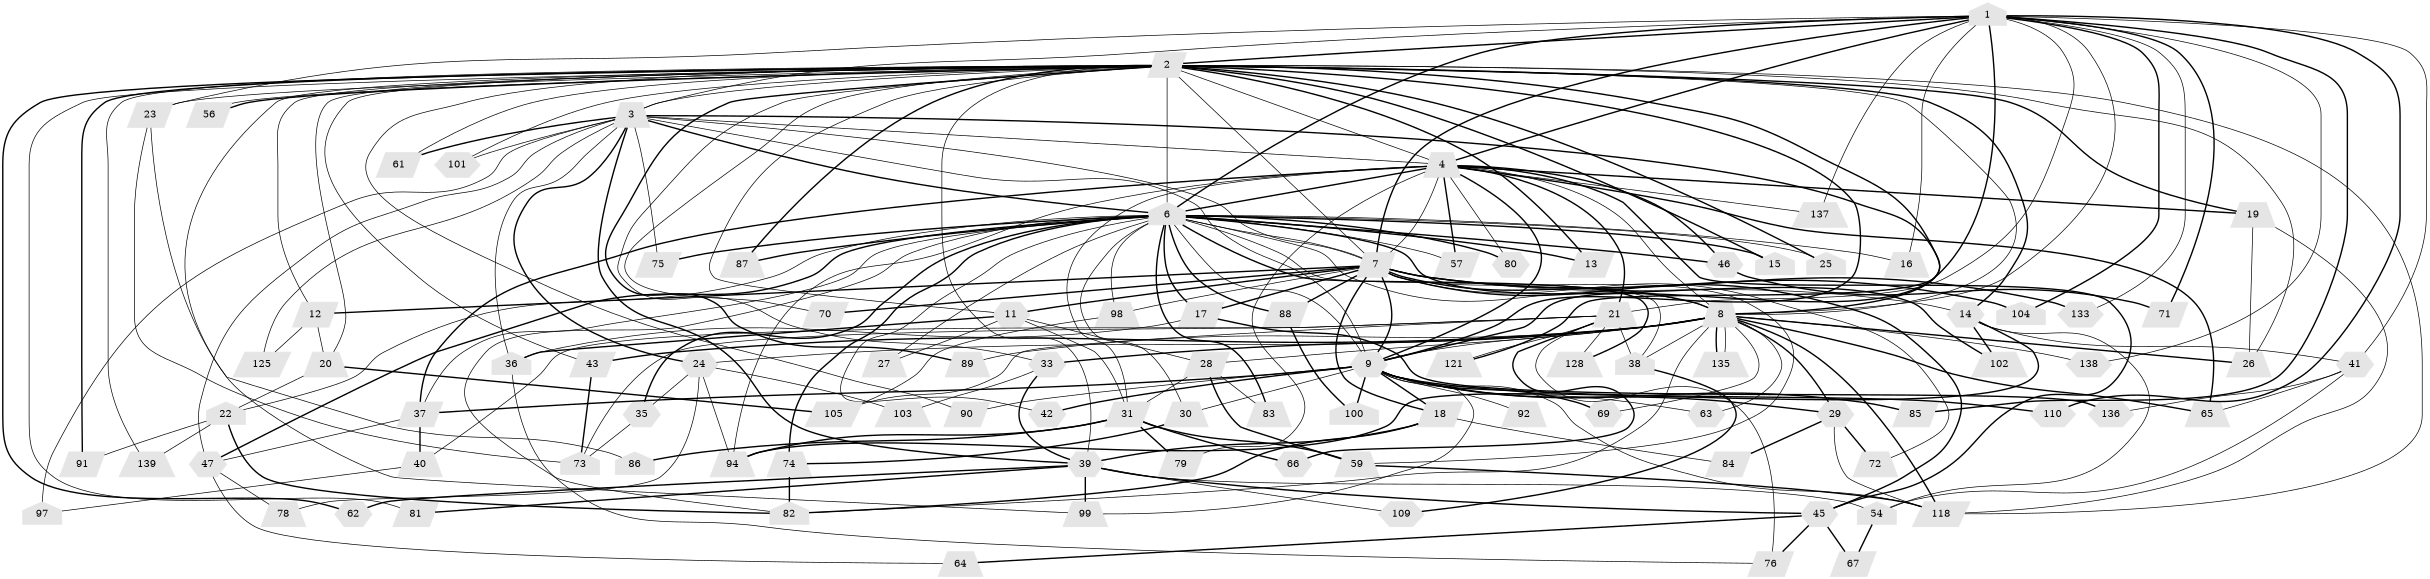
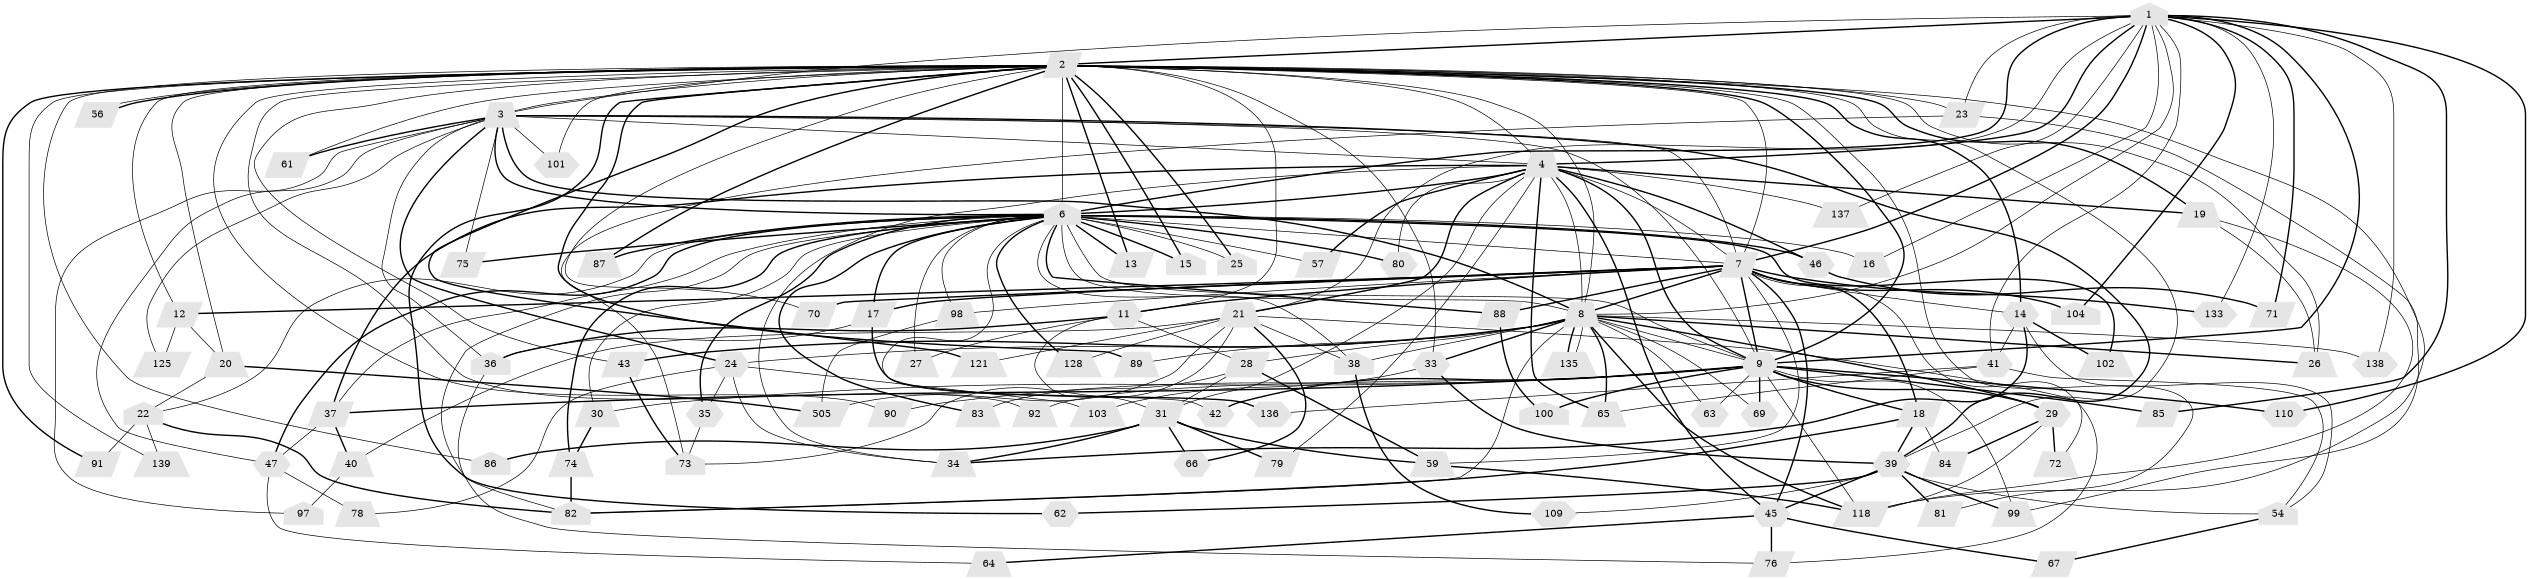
none -> (248, 181)
(834, 414) -> (822, 414)
(733, 464) -> (954, 464)
